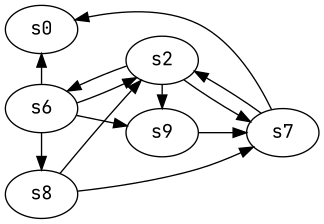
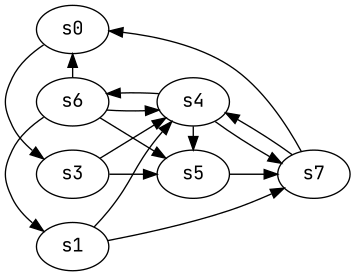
(162, 60) -> (193, 102)
(162, 133) -> (193, 174)
none -> (73, 174)
(42, 194) -> (73, 247)
